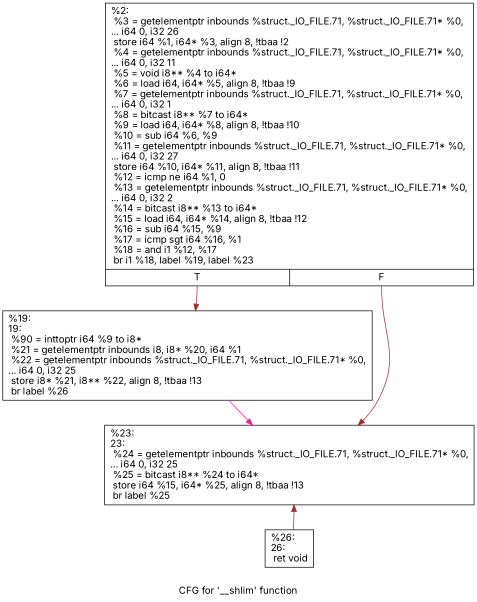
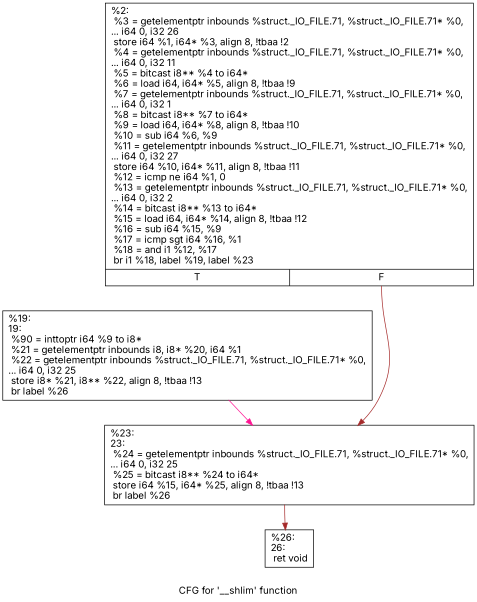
(174, 73) -> (180, 73)
(197, 295) -> none
(140, 496) -> (141, 496)
(294, 521) -> (285, 514)
